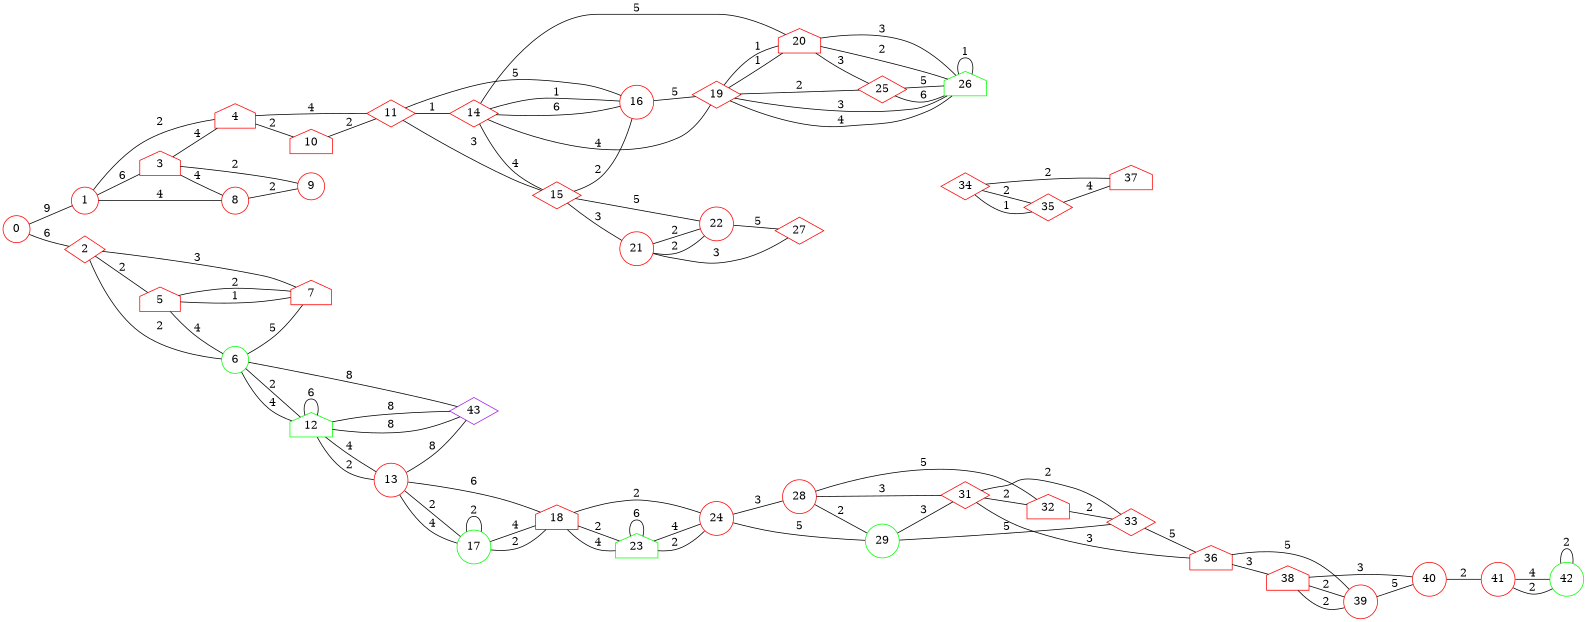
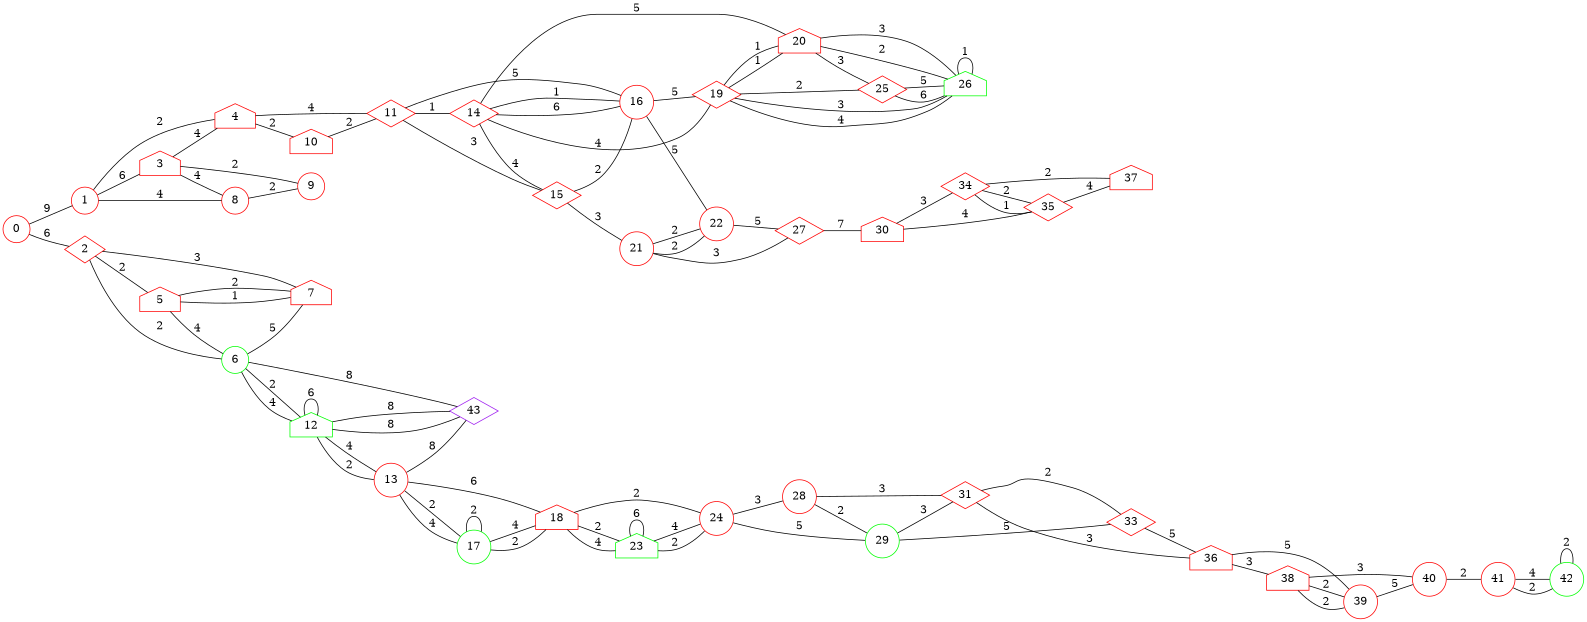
(638, 210) -> (677, 163)
none -> (882, 231)
(1048, 508) -> none
